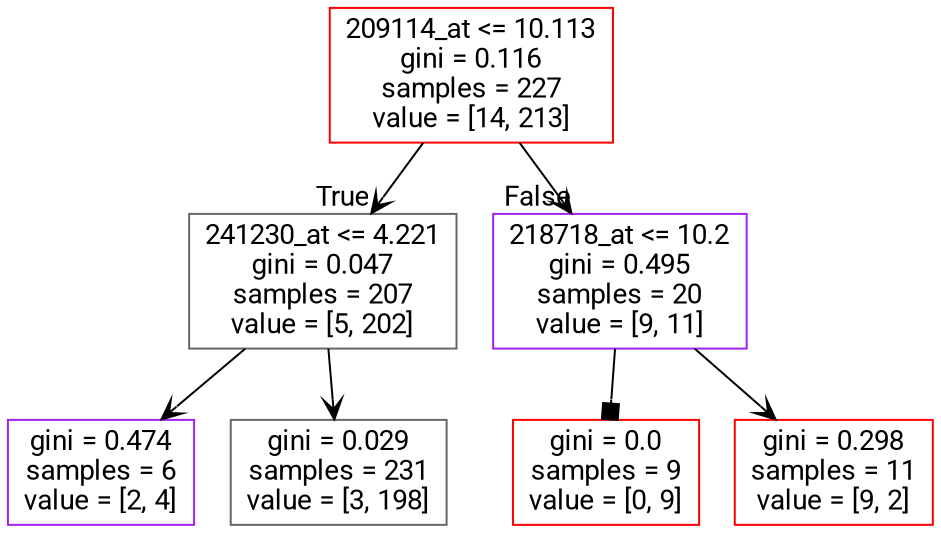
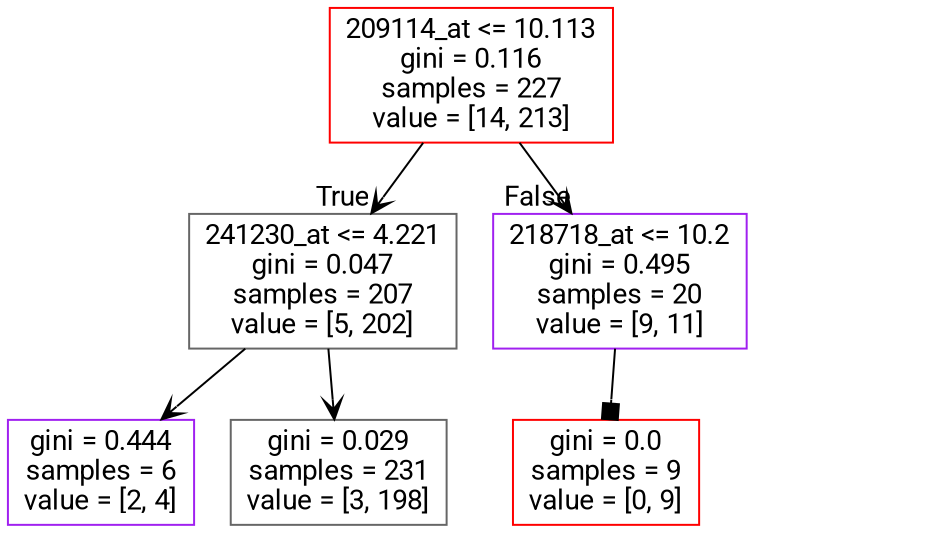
(101, 472) -> (101, 472)
(834, 472) -> none
